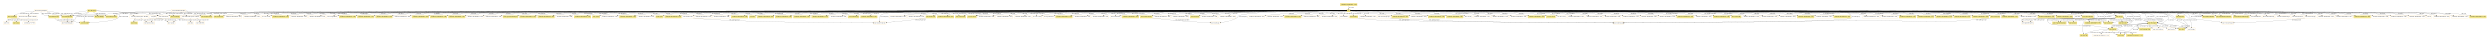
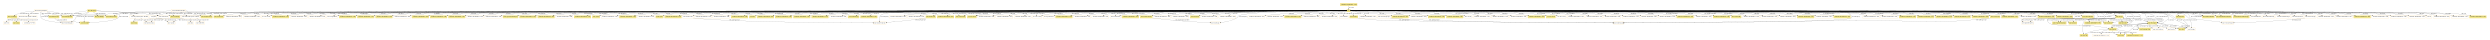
(67, 20) -> (48, 21)
